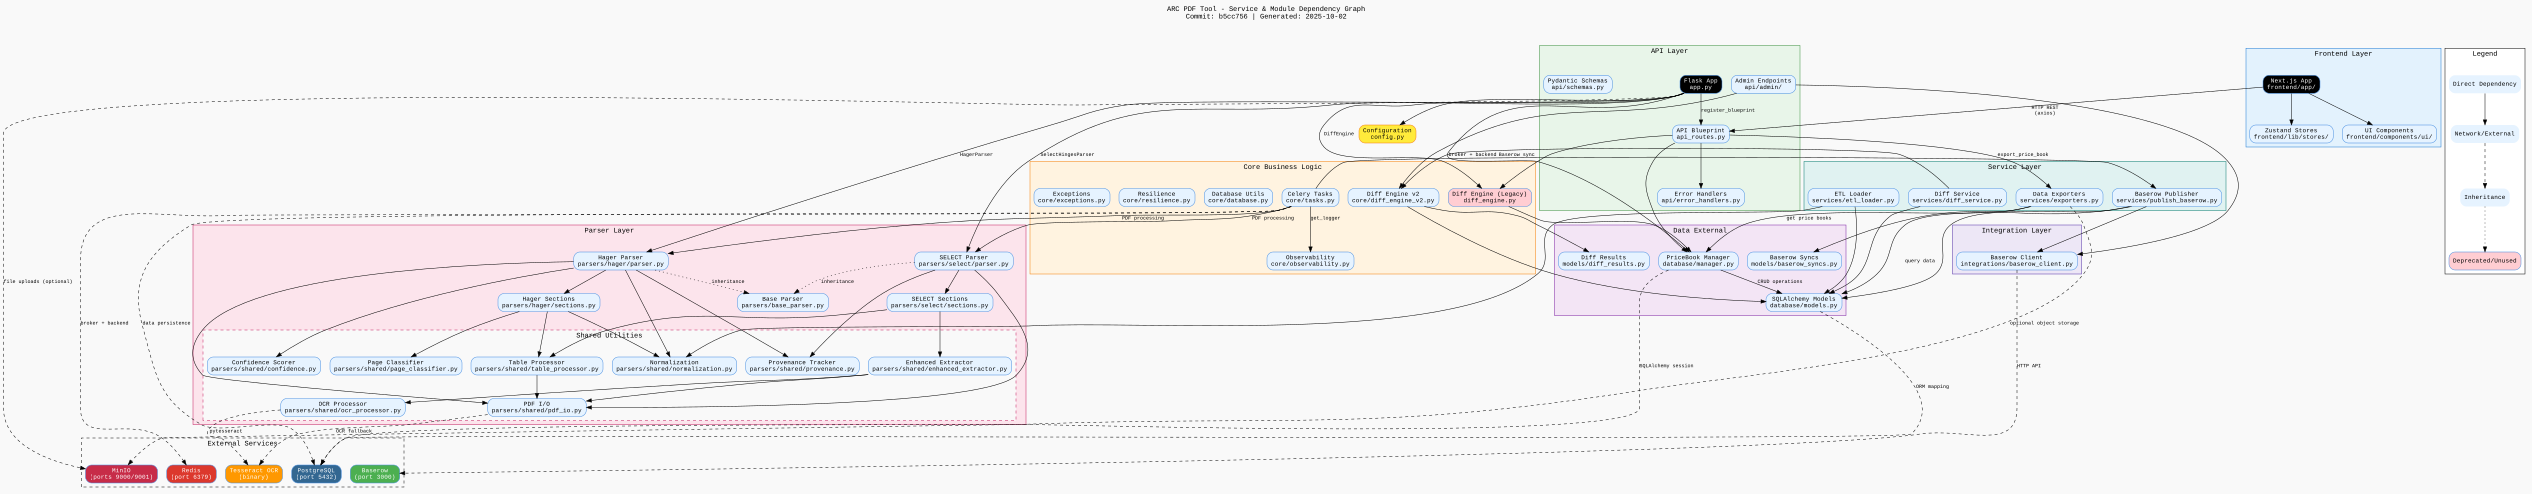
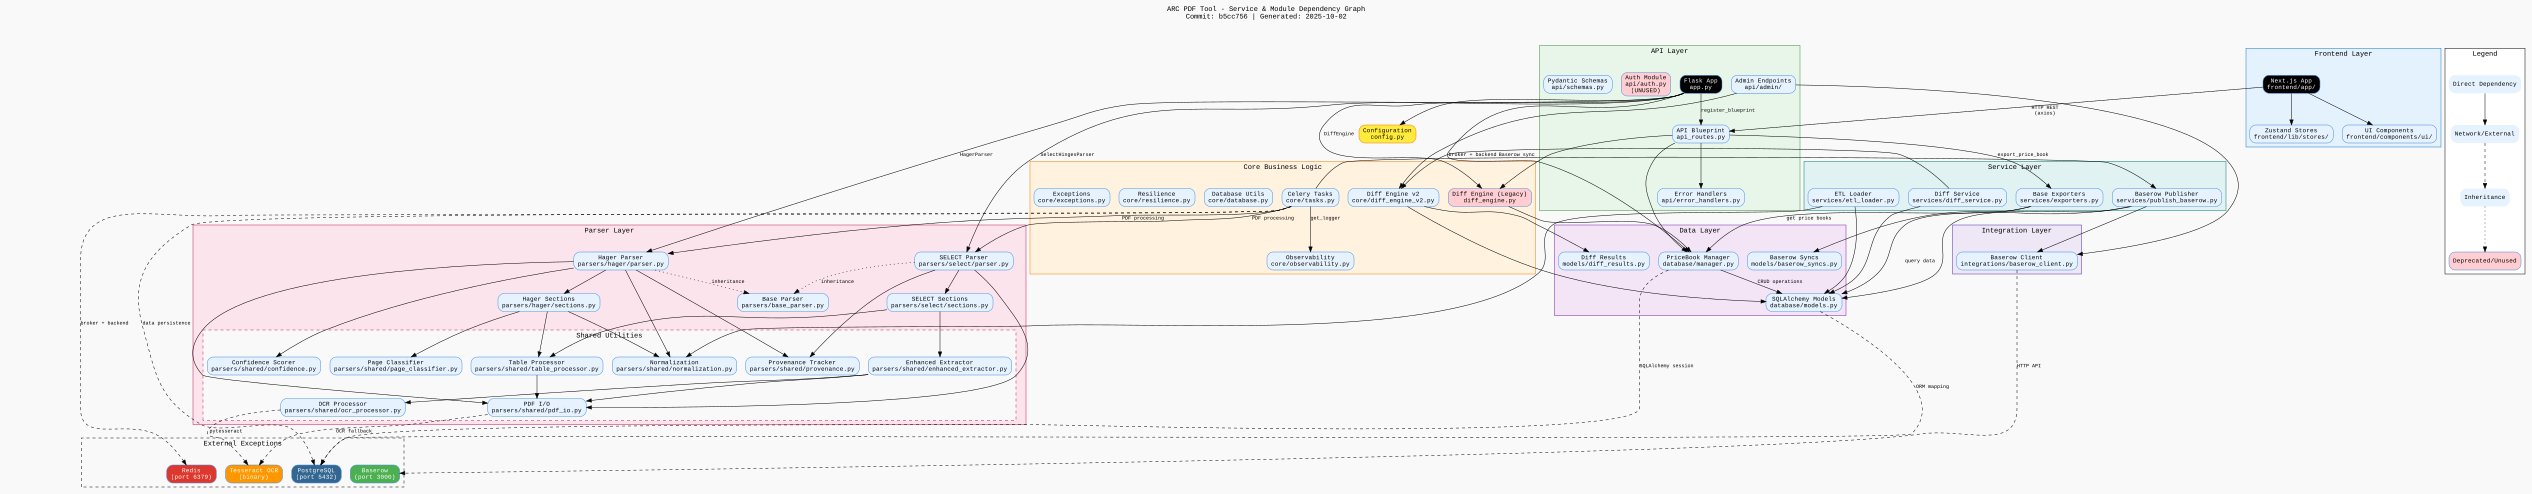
none -> (1646, 84)
(2060, 198) -> (2060, 198)
(1700, 231) -> (1700, 231)
(243, 444) -> (243, 444)
(122, 474) -> none
